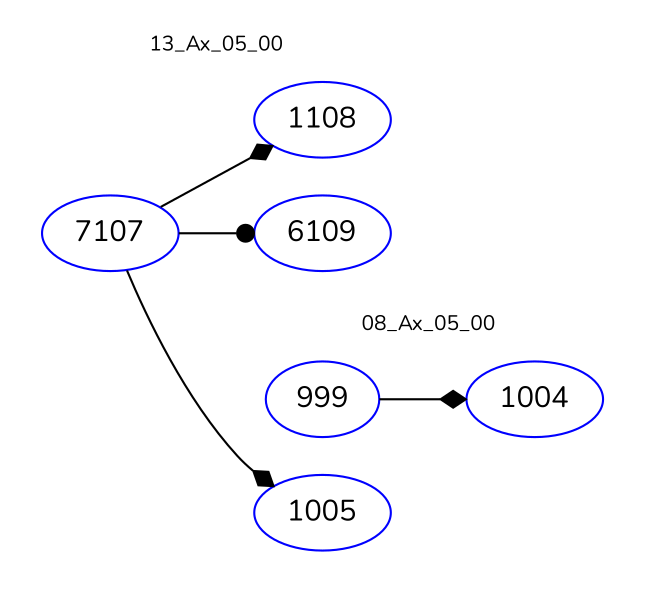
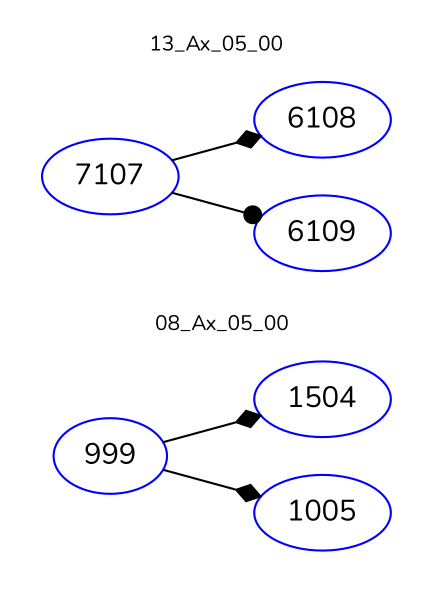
(323, 120) -> (323, 120)
(180, 377) -> (199, 480)
(535, 399) -> (323, 399)
